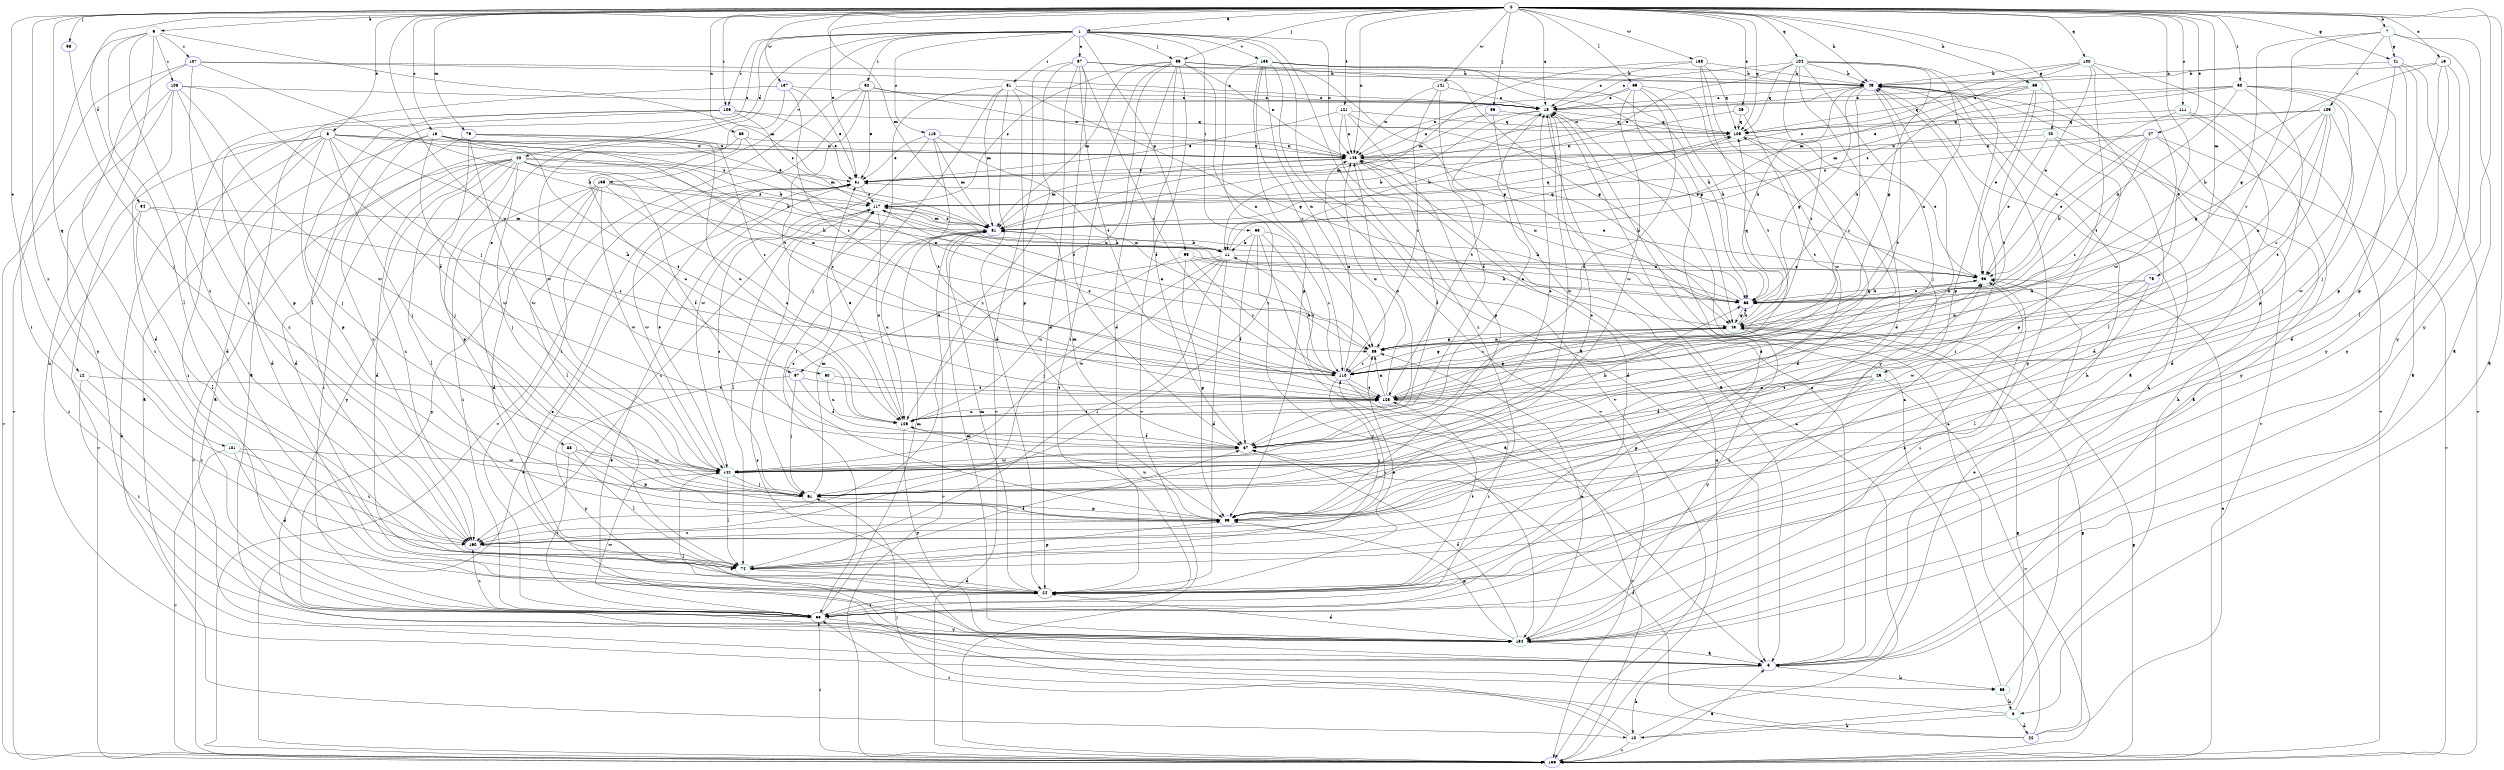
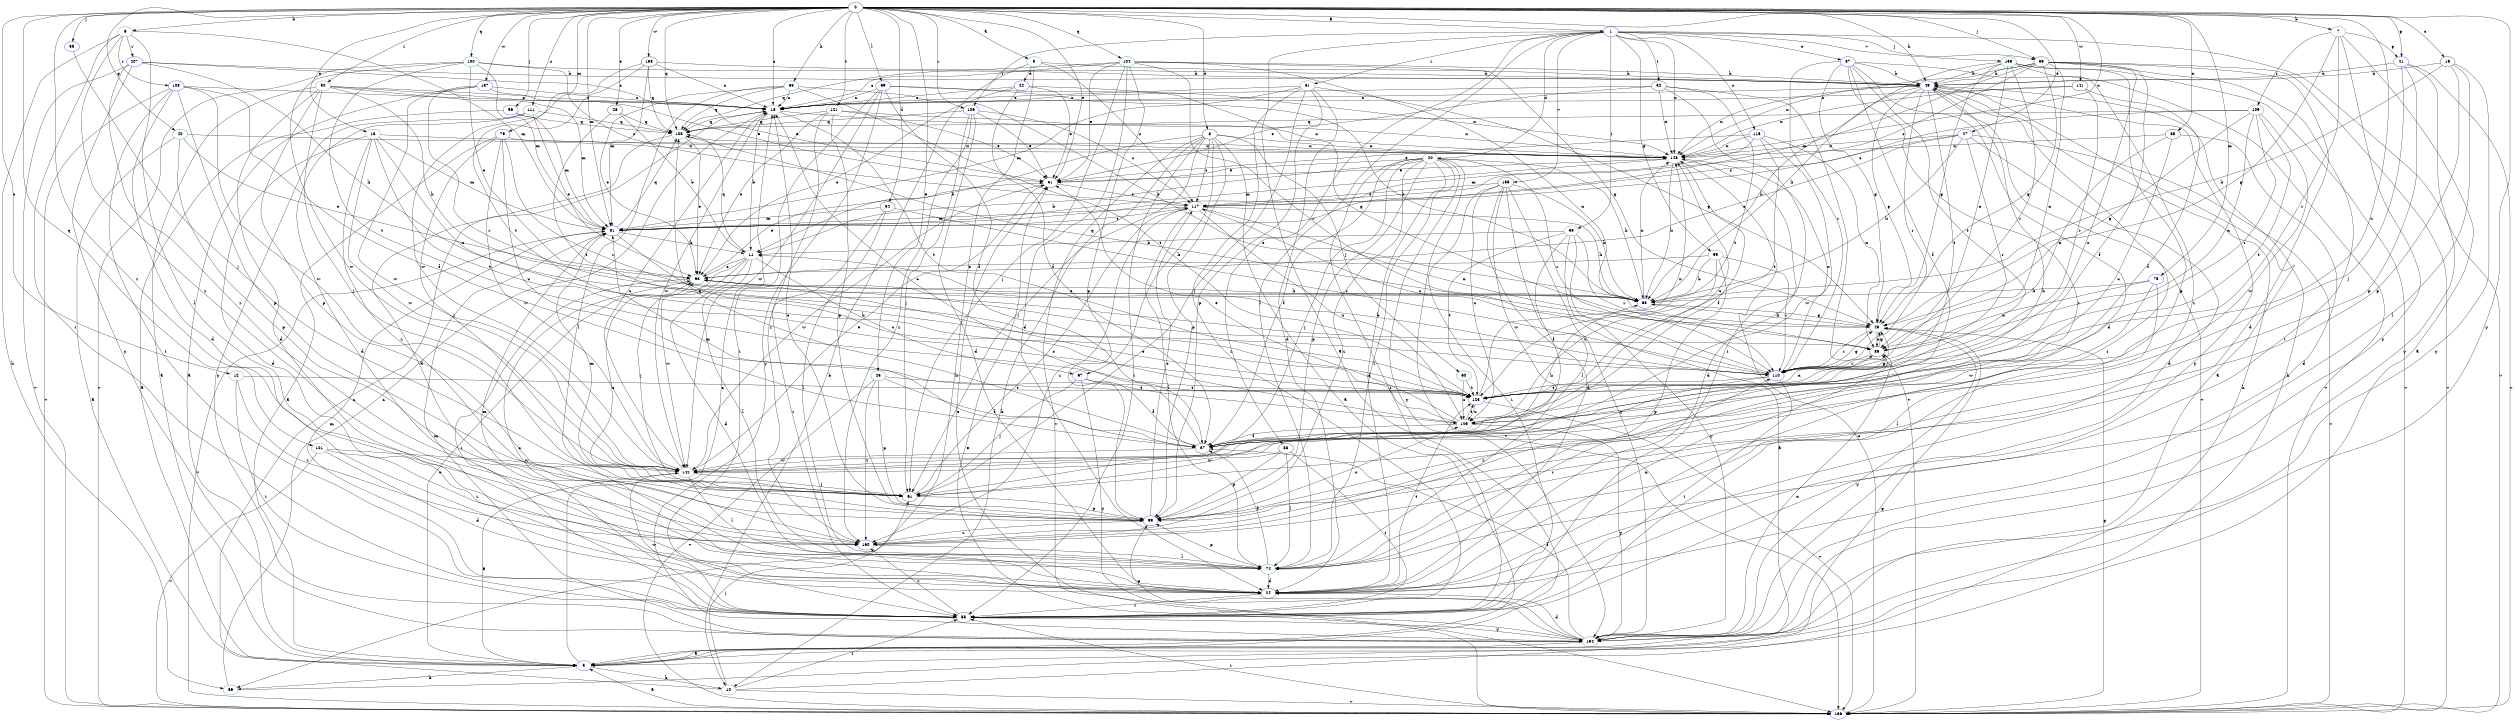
(193, 62) -> (134, 62)
(1201, 388) -> (1562, 452)
(2007, 701) -> (783, 561)
